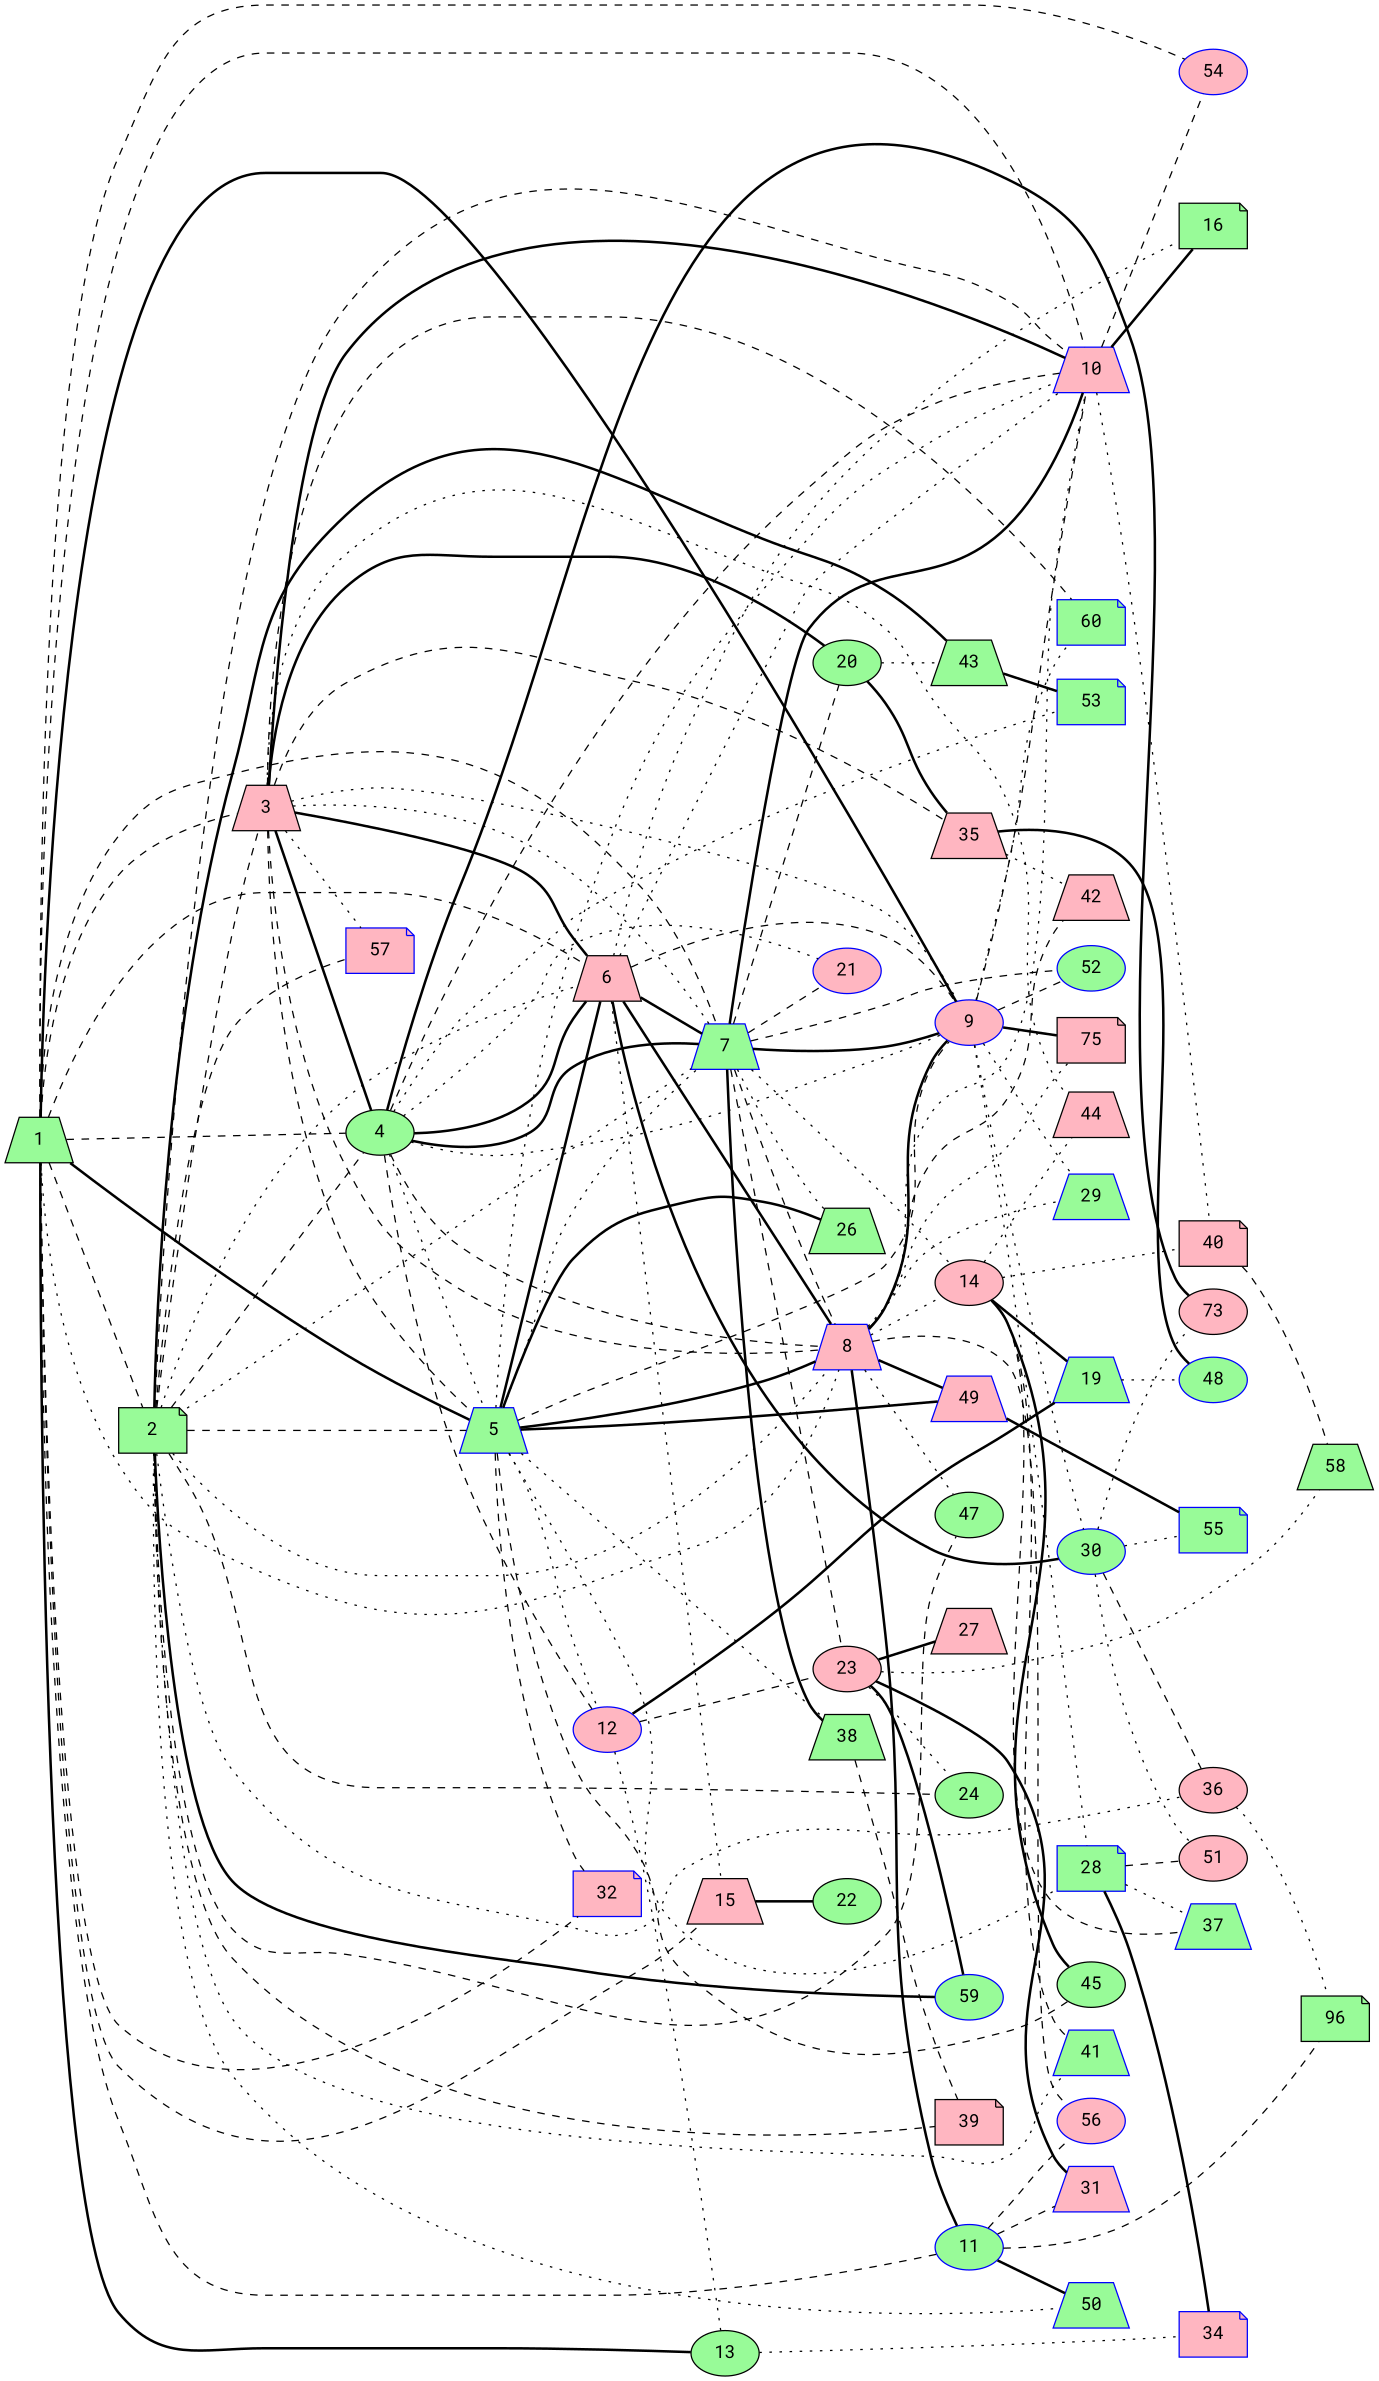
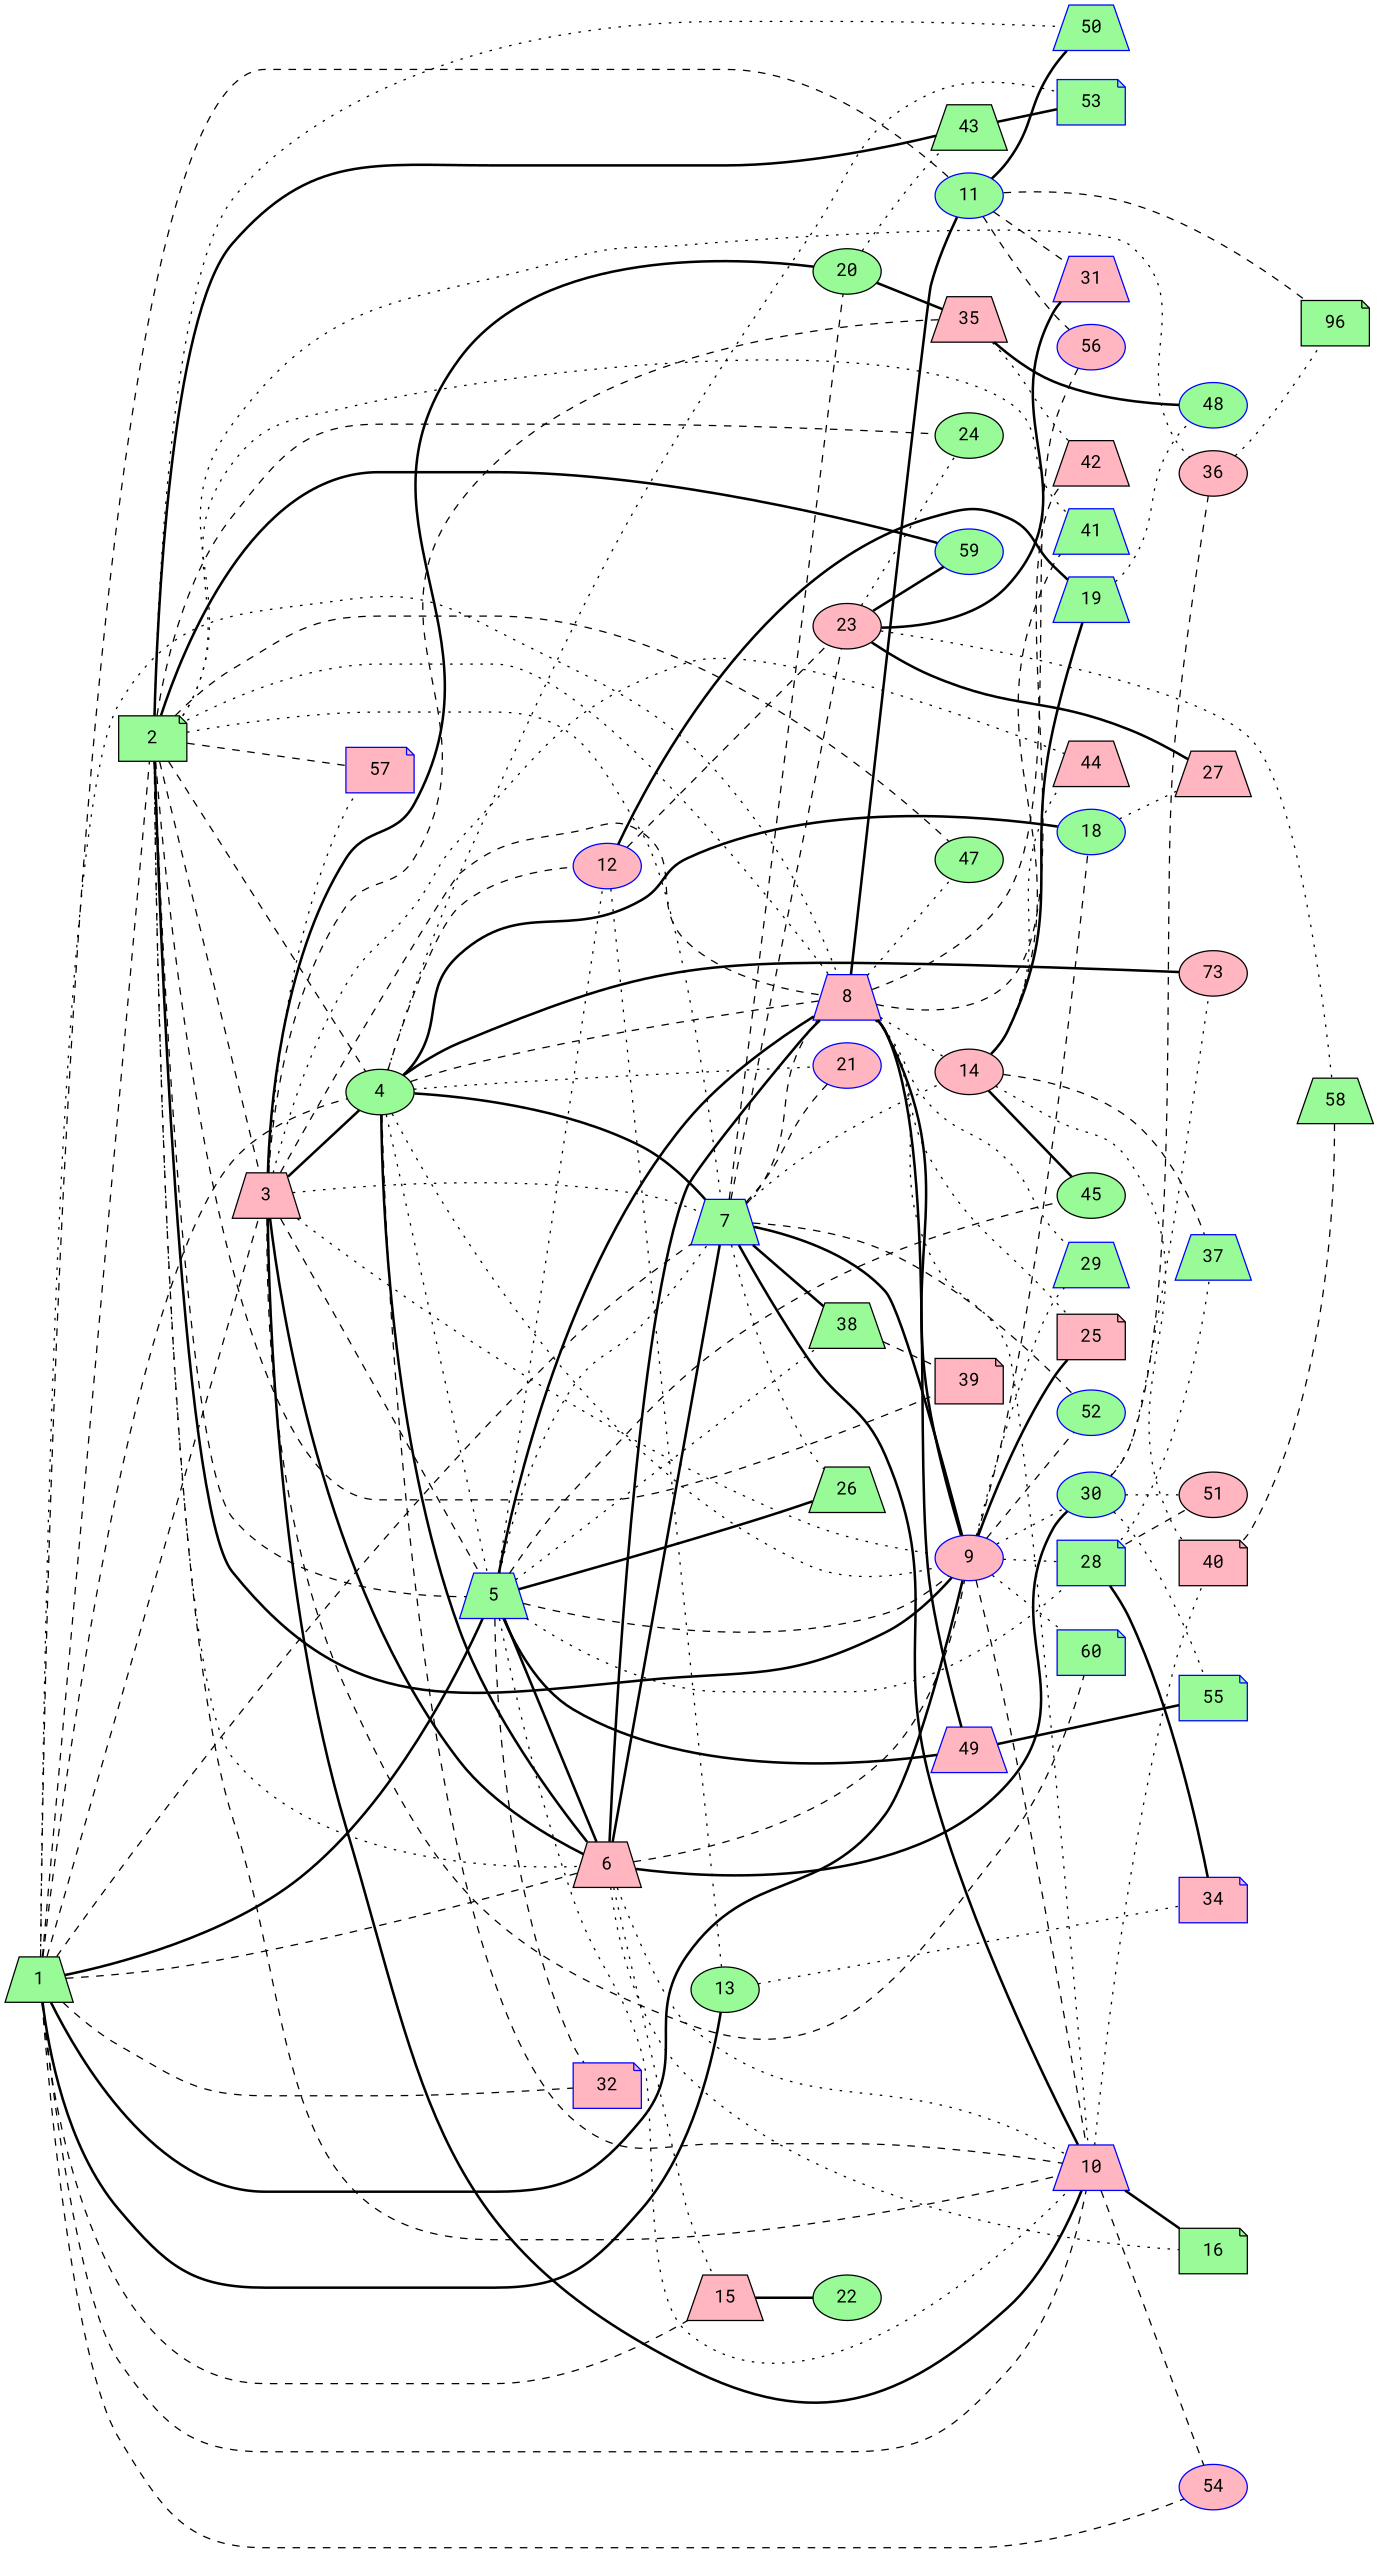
none -> (1091, 832)
(1091, 1040) -> (1091, 1337)
none -> (227, 1558)
